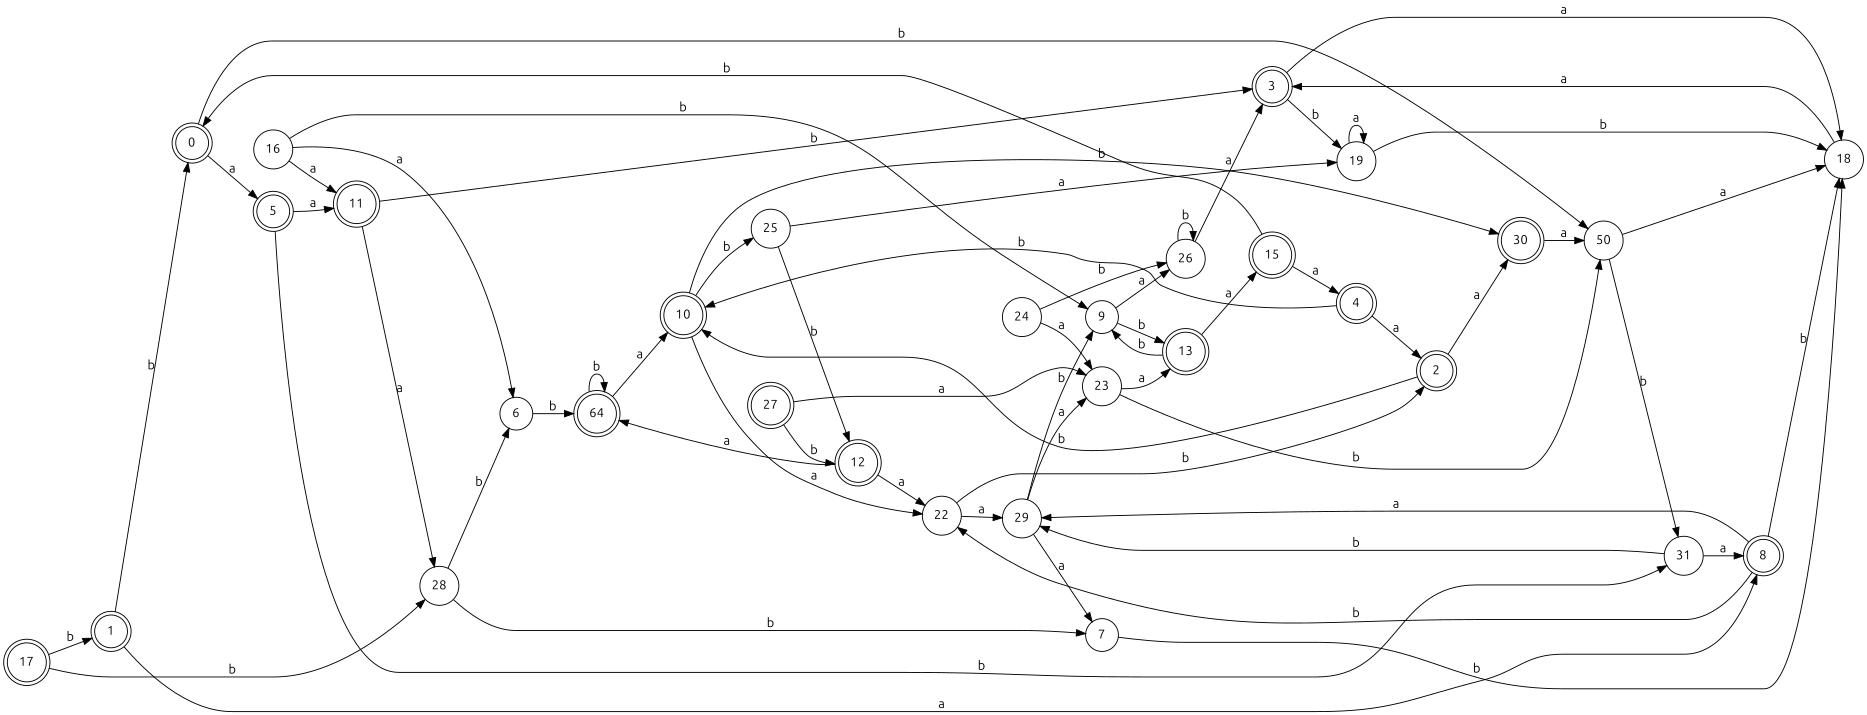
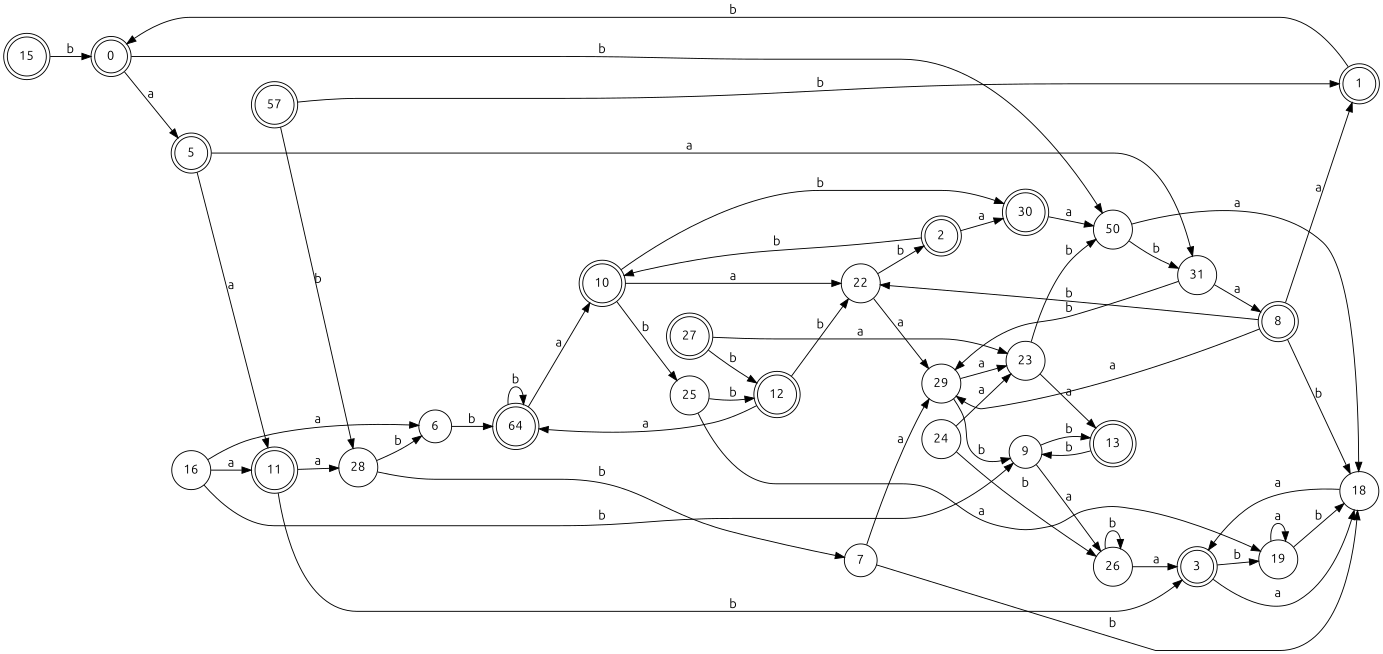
(1356, 303) -> none
(1224, 310) -> none
(902, 482) -> (821, 325)
(1060, 574) -> (893, 475)
(27, 662) -> (275, 105)
(982, 666) -> (690, 146)
(950, 712) -> (1317, 207)
